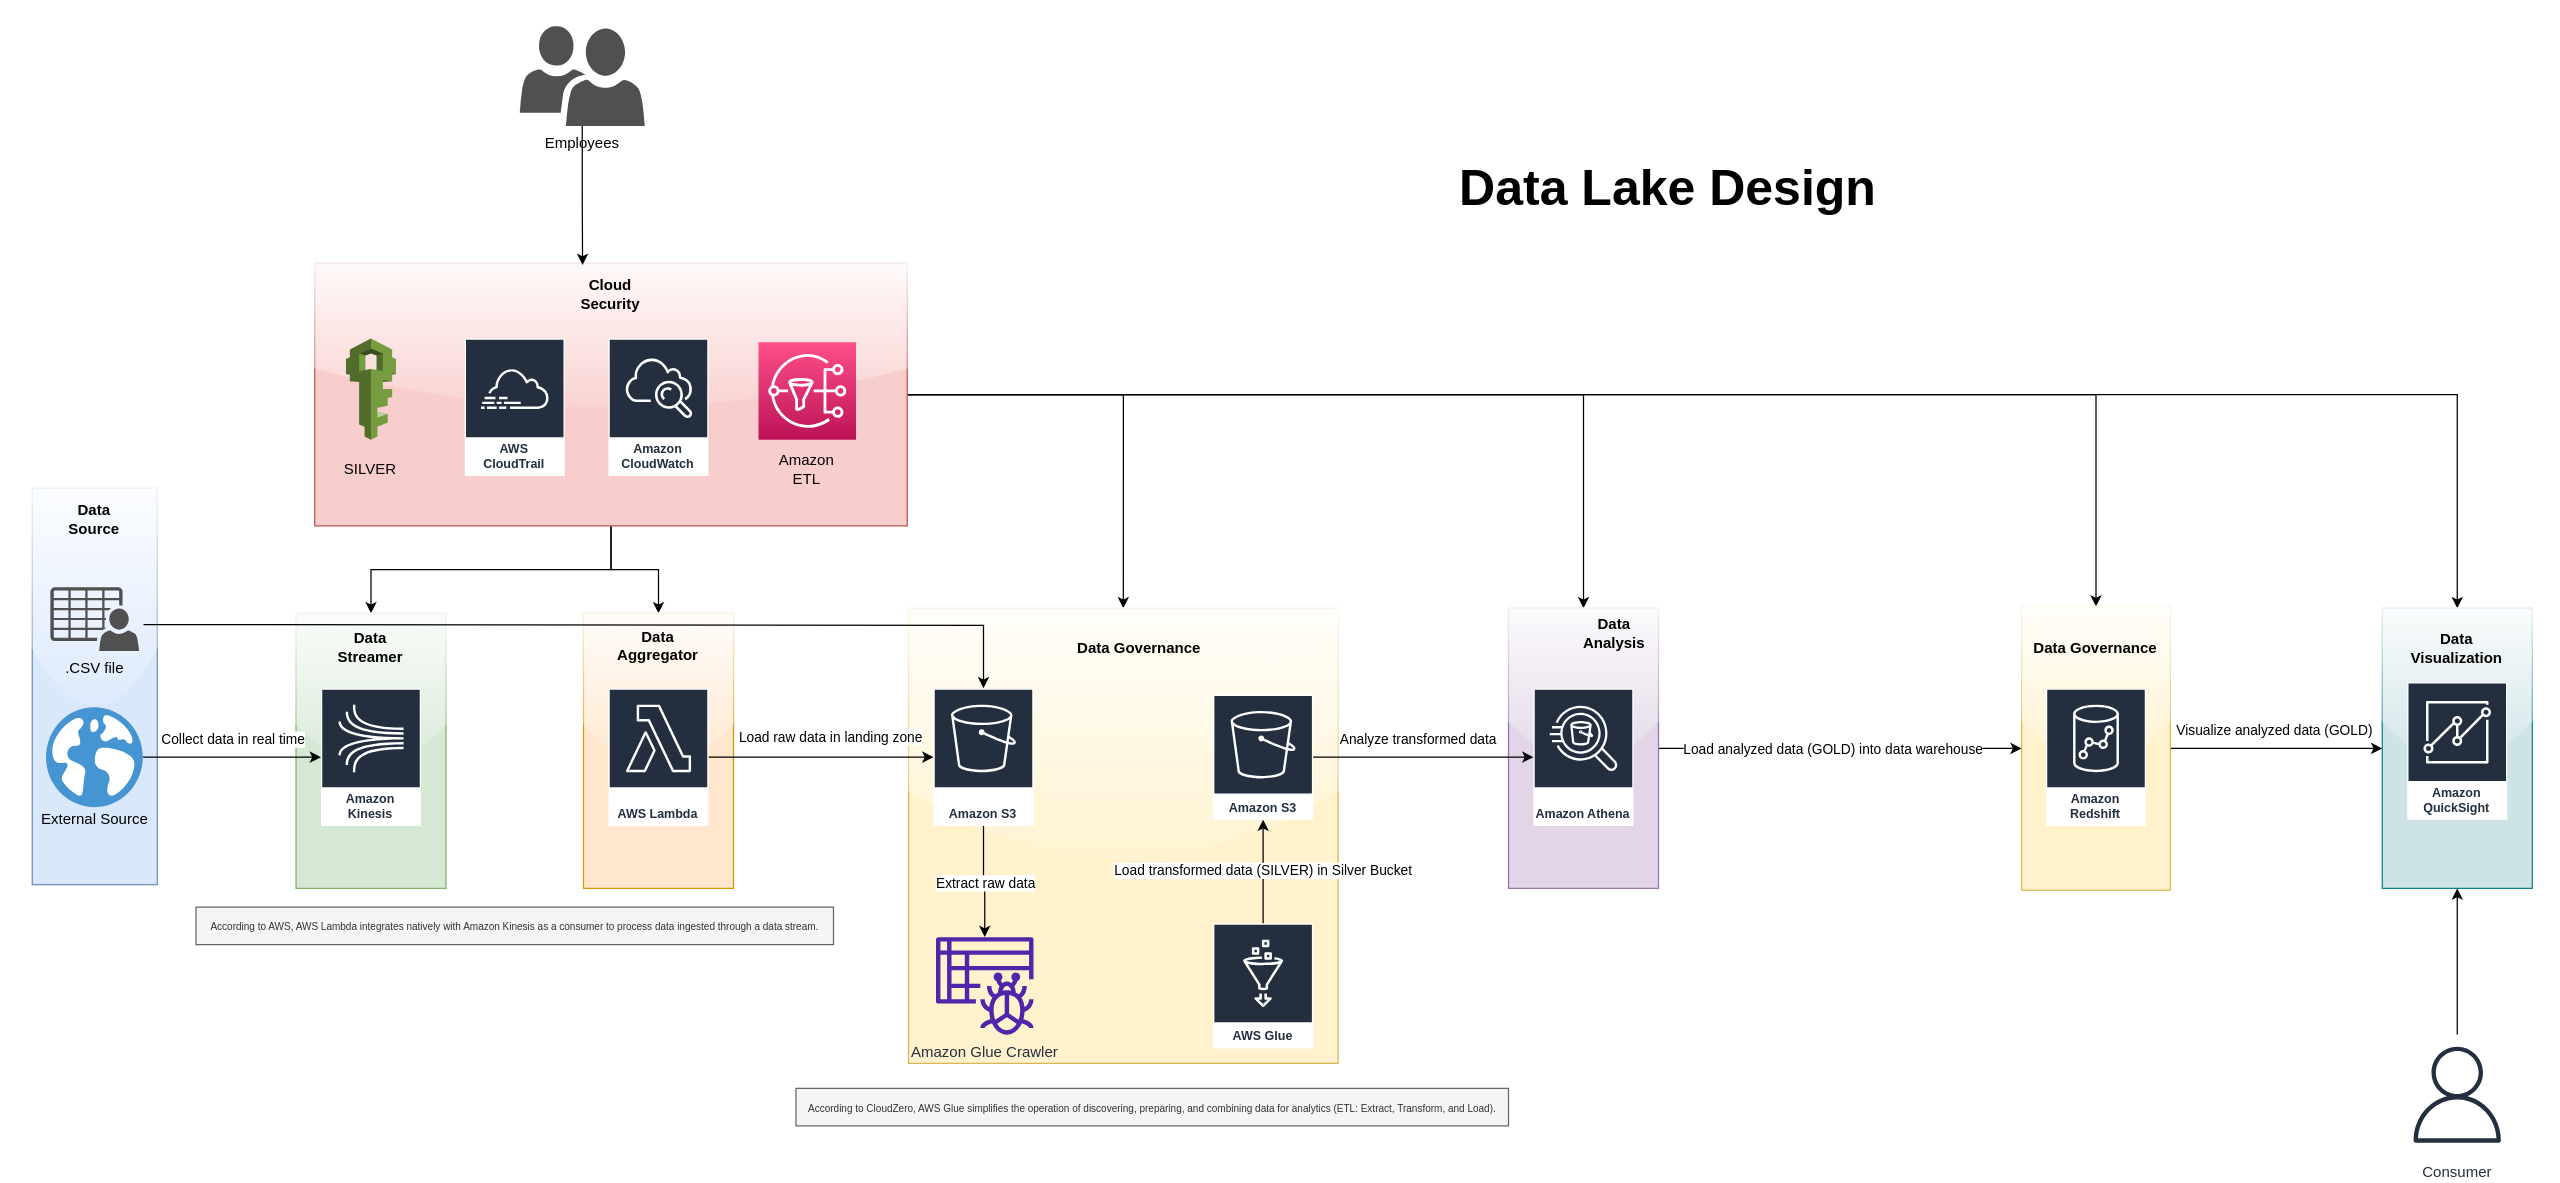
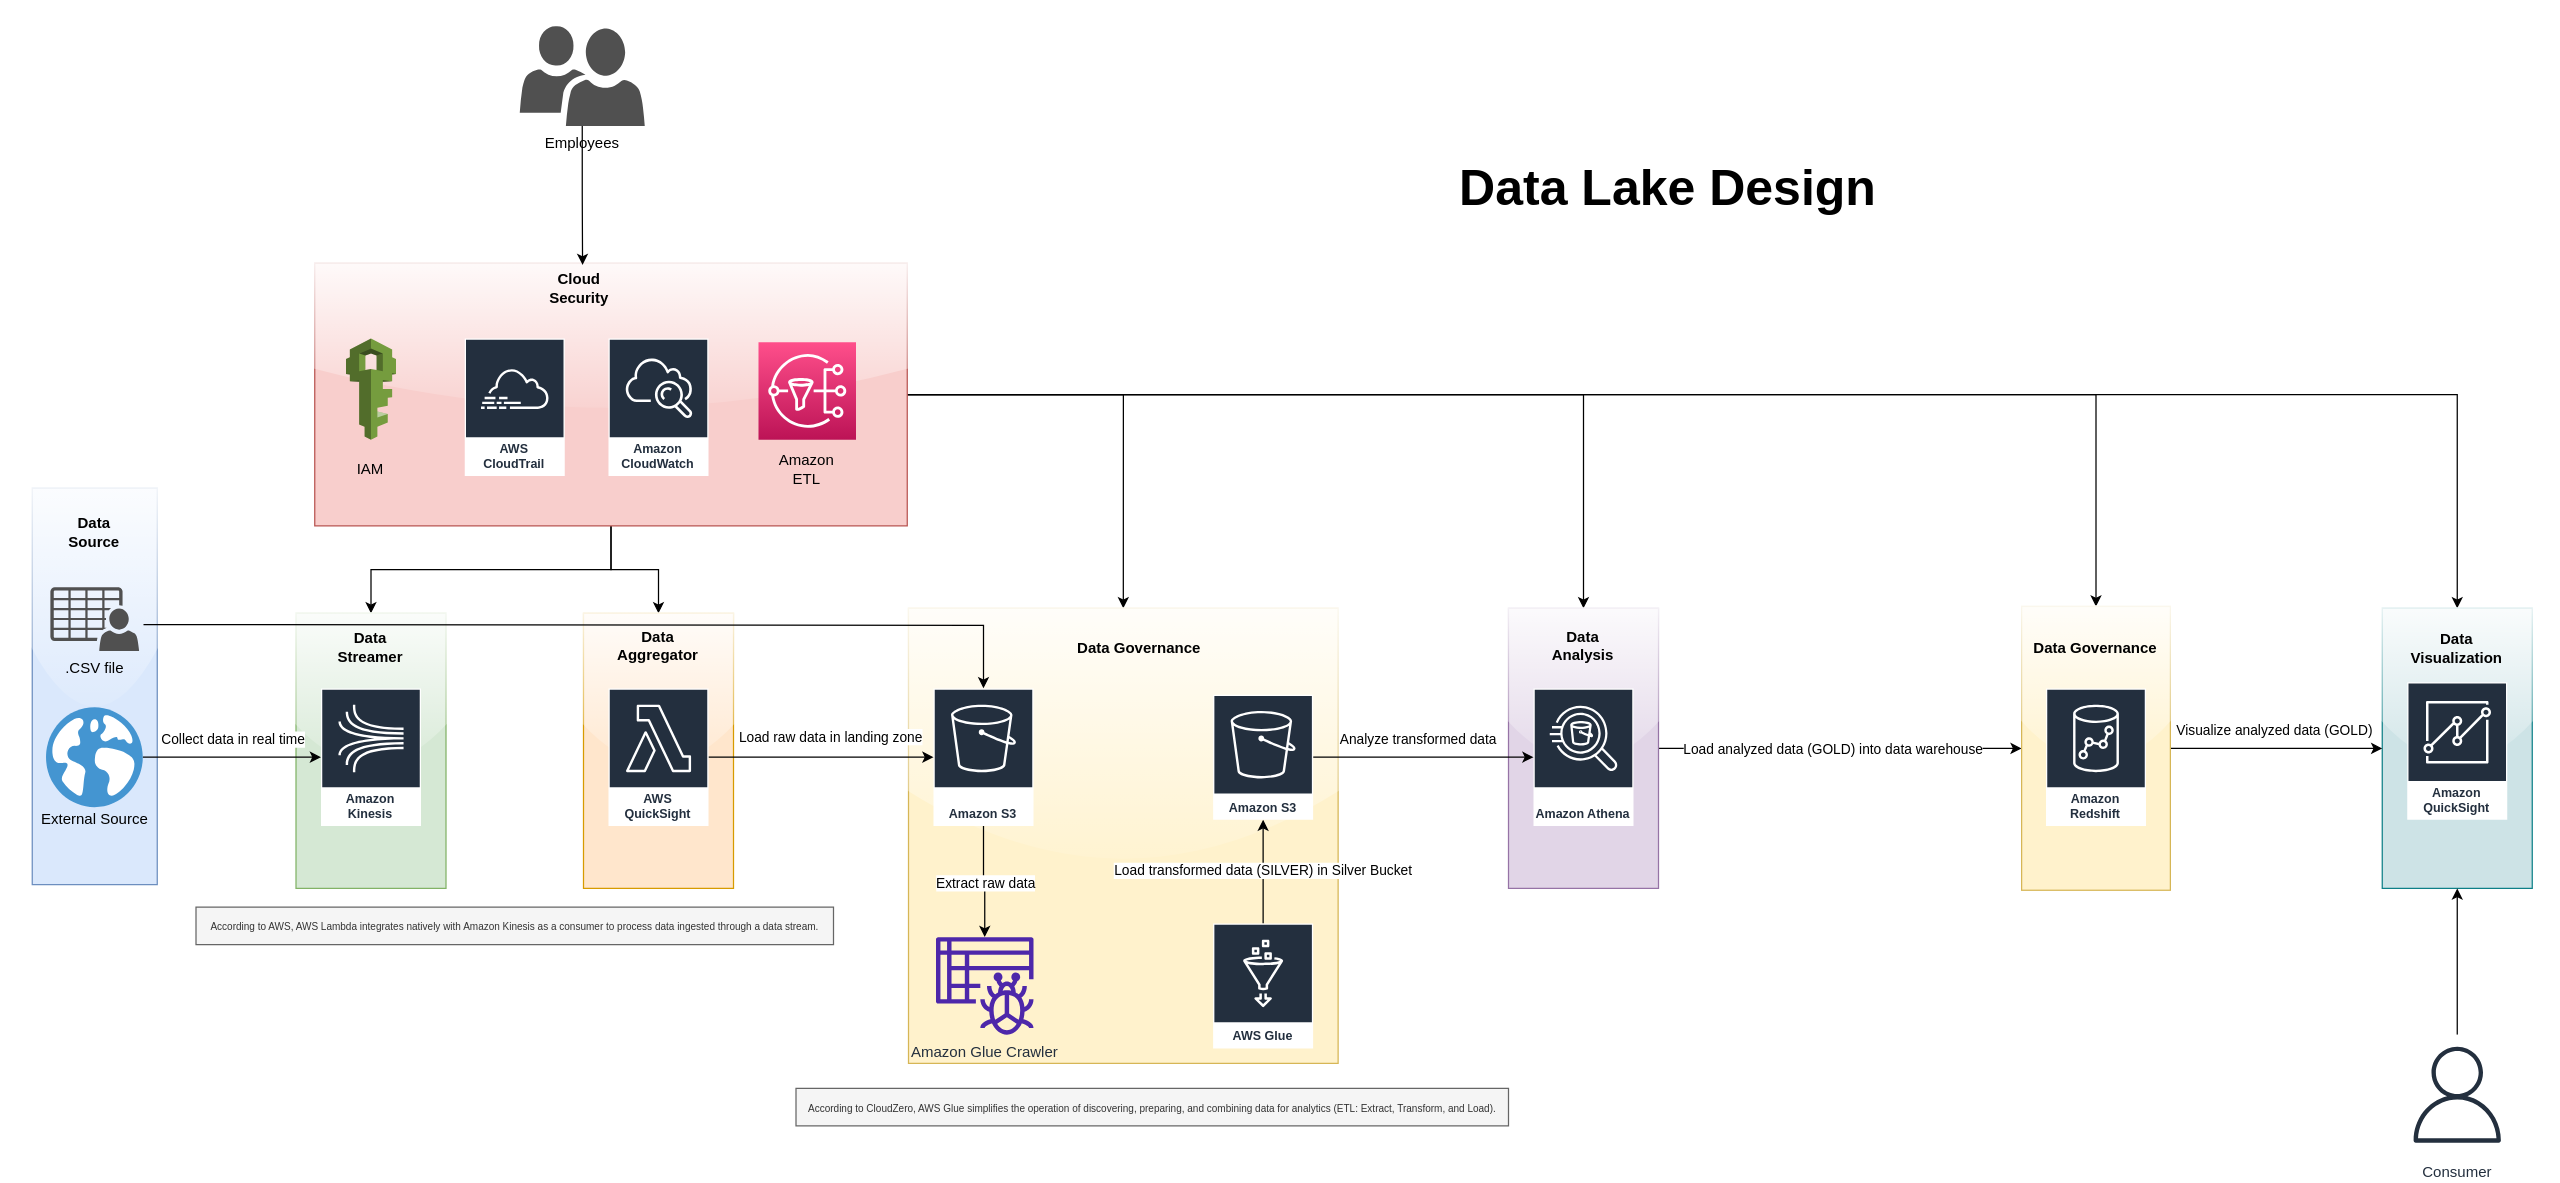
(611, 294) -> (580, 288)
(371, 469) -> (371, 469)
(94, 519) -> (94, 532)
(1615, 633) -> (1584, 646)
(658, 813) -> (658, 813)
